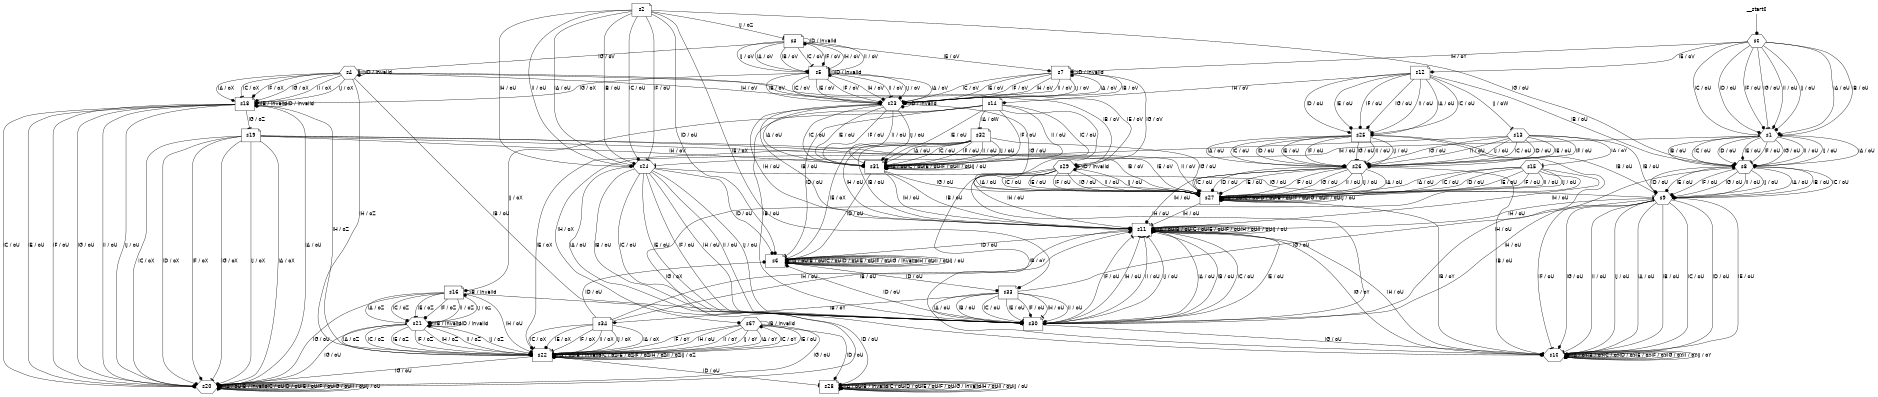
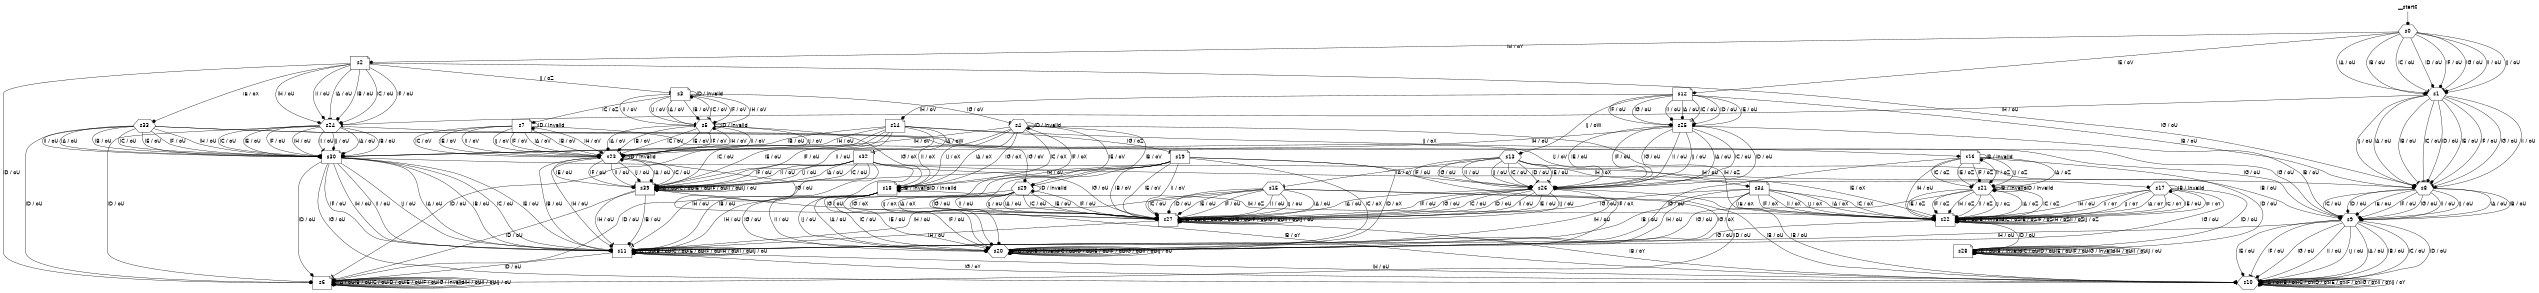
(952, 57) -> (611, 110)
(1411, 57) -> (1386, 47)
(819, 73) -> (705, 126)
(1474, 96) -> (1597, 112)
(248, 119) -> (1057, 137)
(875, 167) -> (645, 188)
(838, 198) -> (631, 220)
none -> (1565, 208)
(1334, 238) -> (1253, 149)
(890, 277) -> (58, 268)
(1008, 292) -> (144, 126)
(838, 308) -> (1560, 157)
(502, 317) -> (1915, 184)
(751, 324) -> (2160, 188)
(902, 327) -> (1759, 232)
